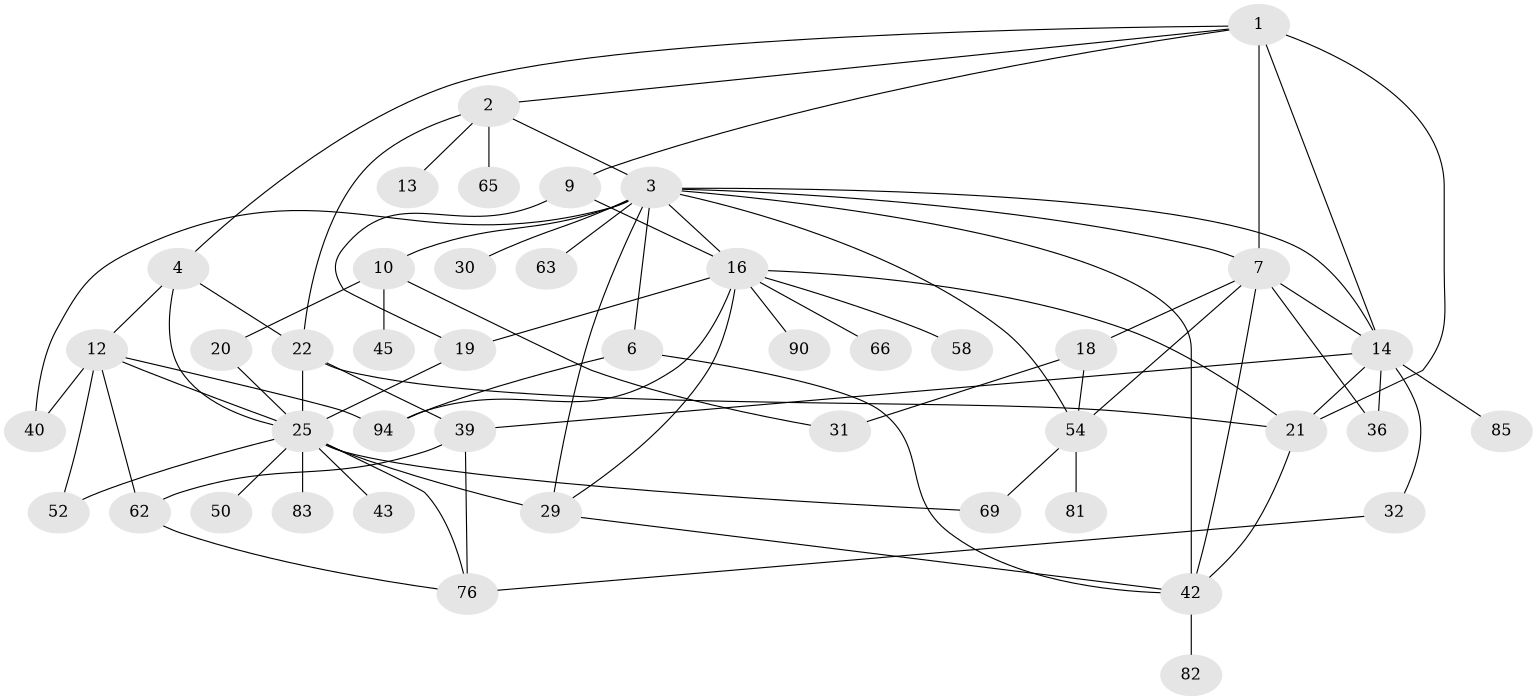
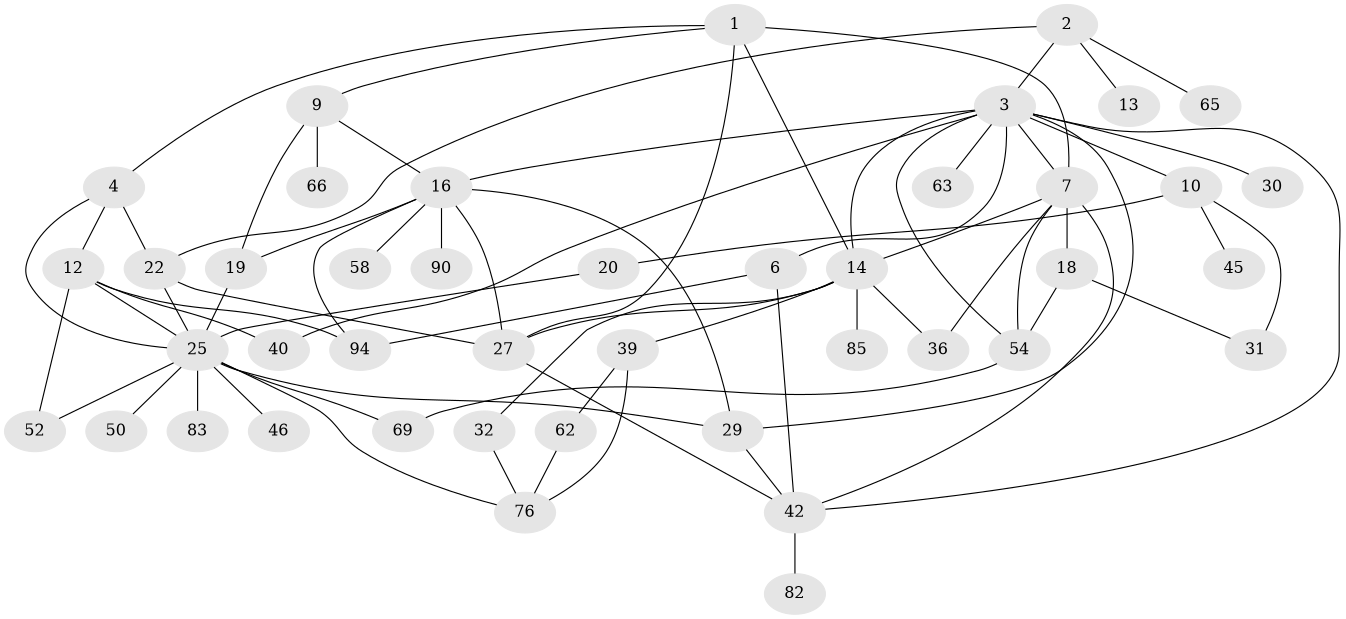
(874, 65) -> none
(809, 309) -> (317, 147)
(375, 386) -> none
(119, 431) -> none
(1296, 431) -> (504, 350)
(384, 513) -> (279, 431)
(1076, 513) -> none
